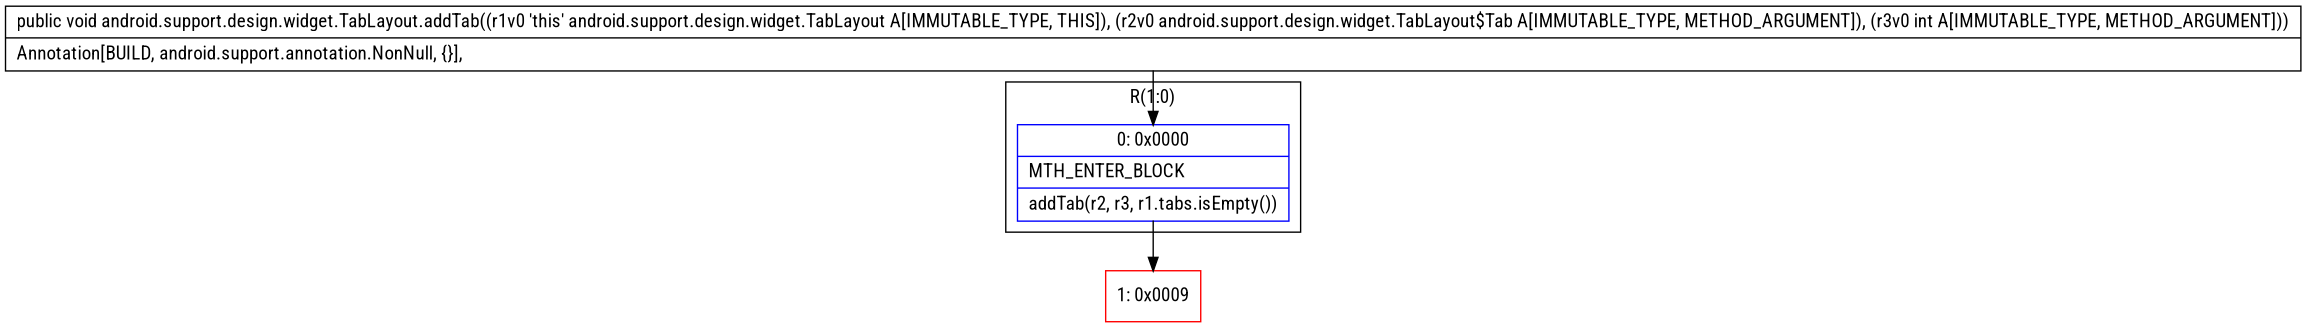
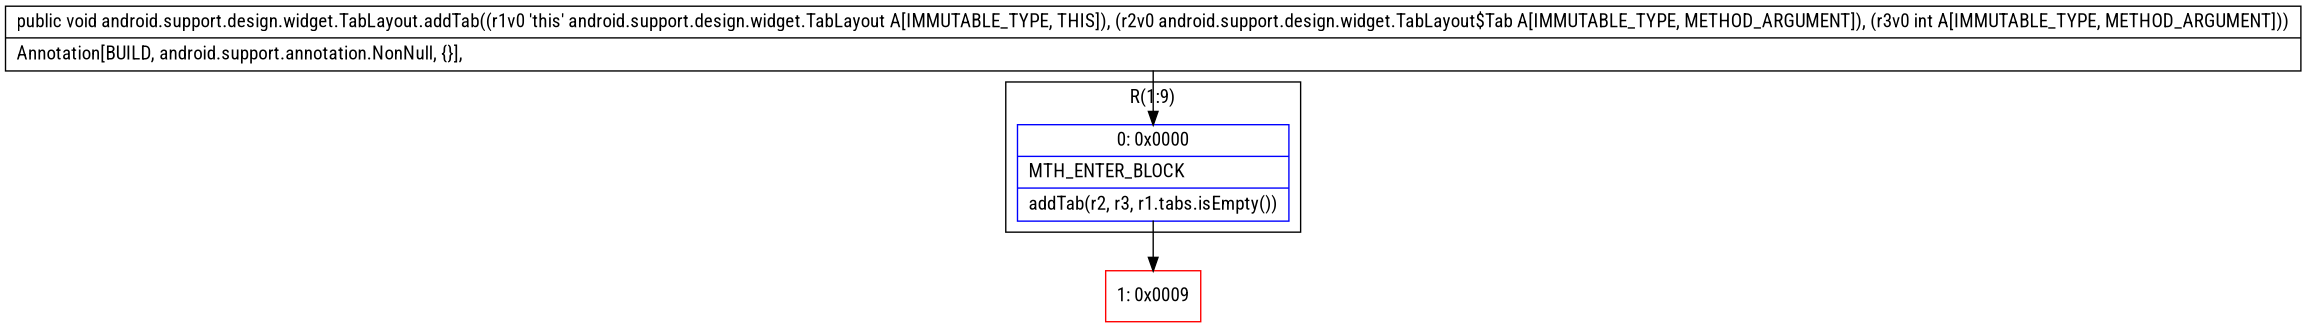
(1153, 98) -> (1153, 98)
